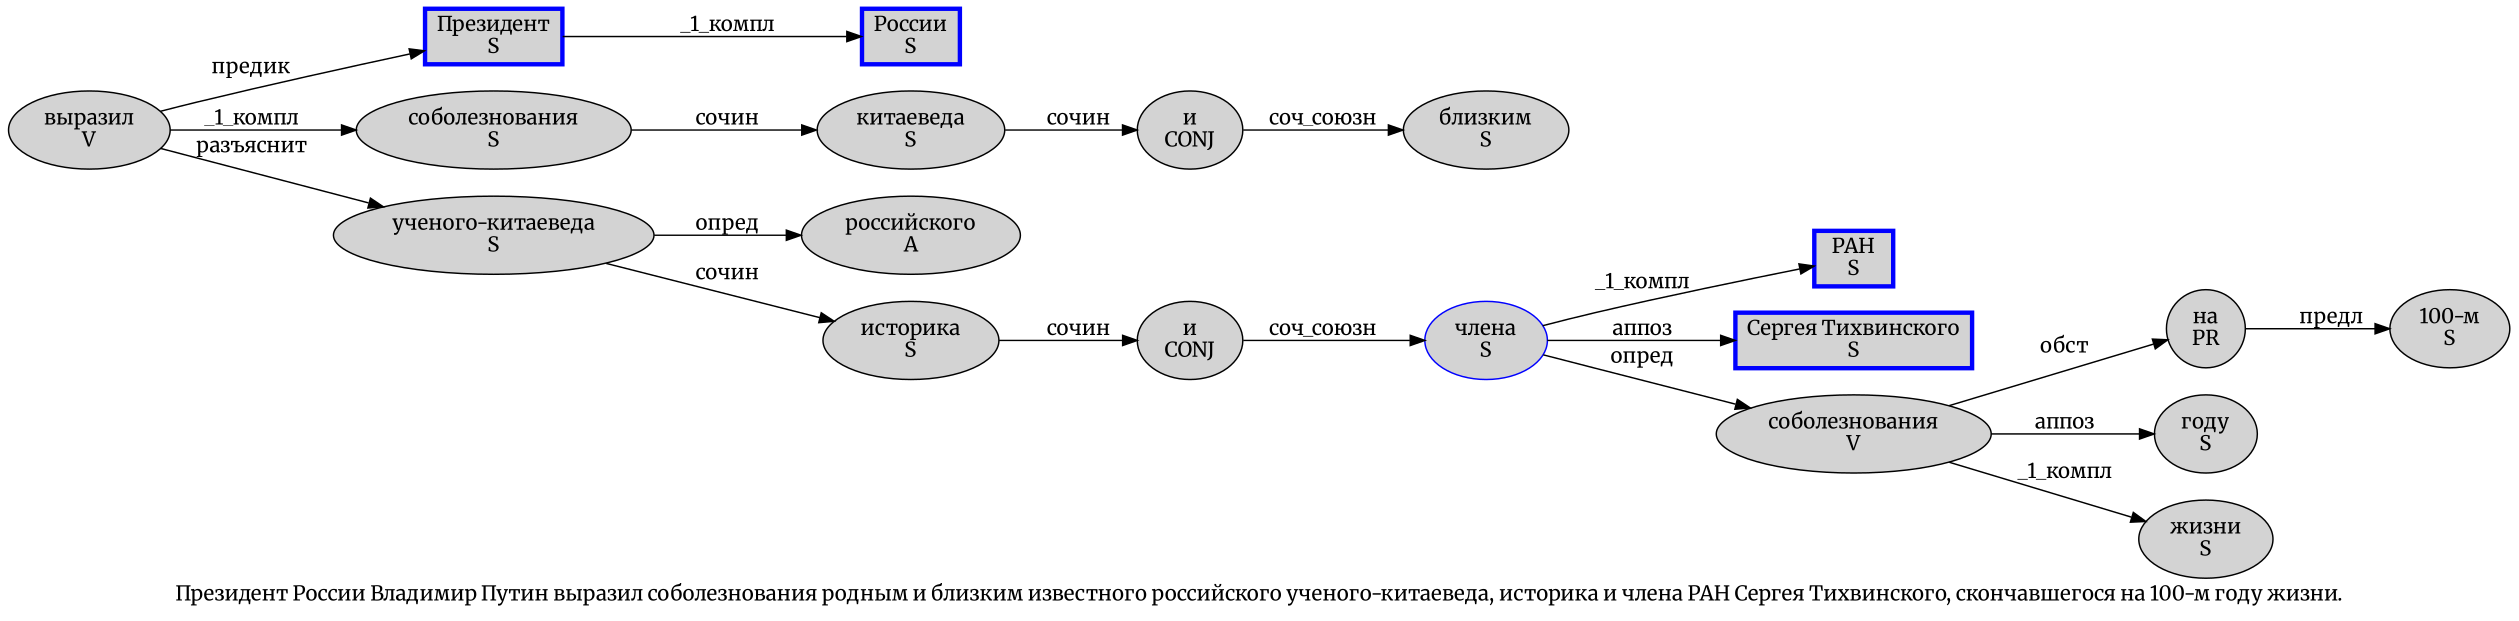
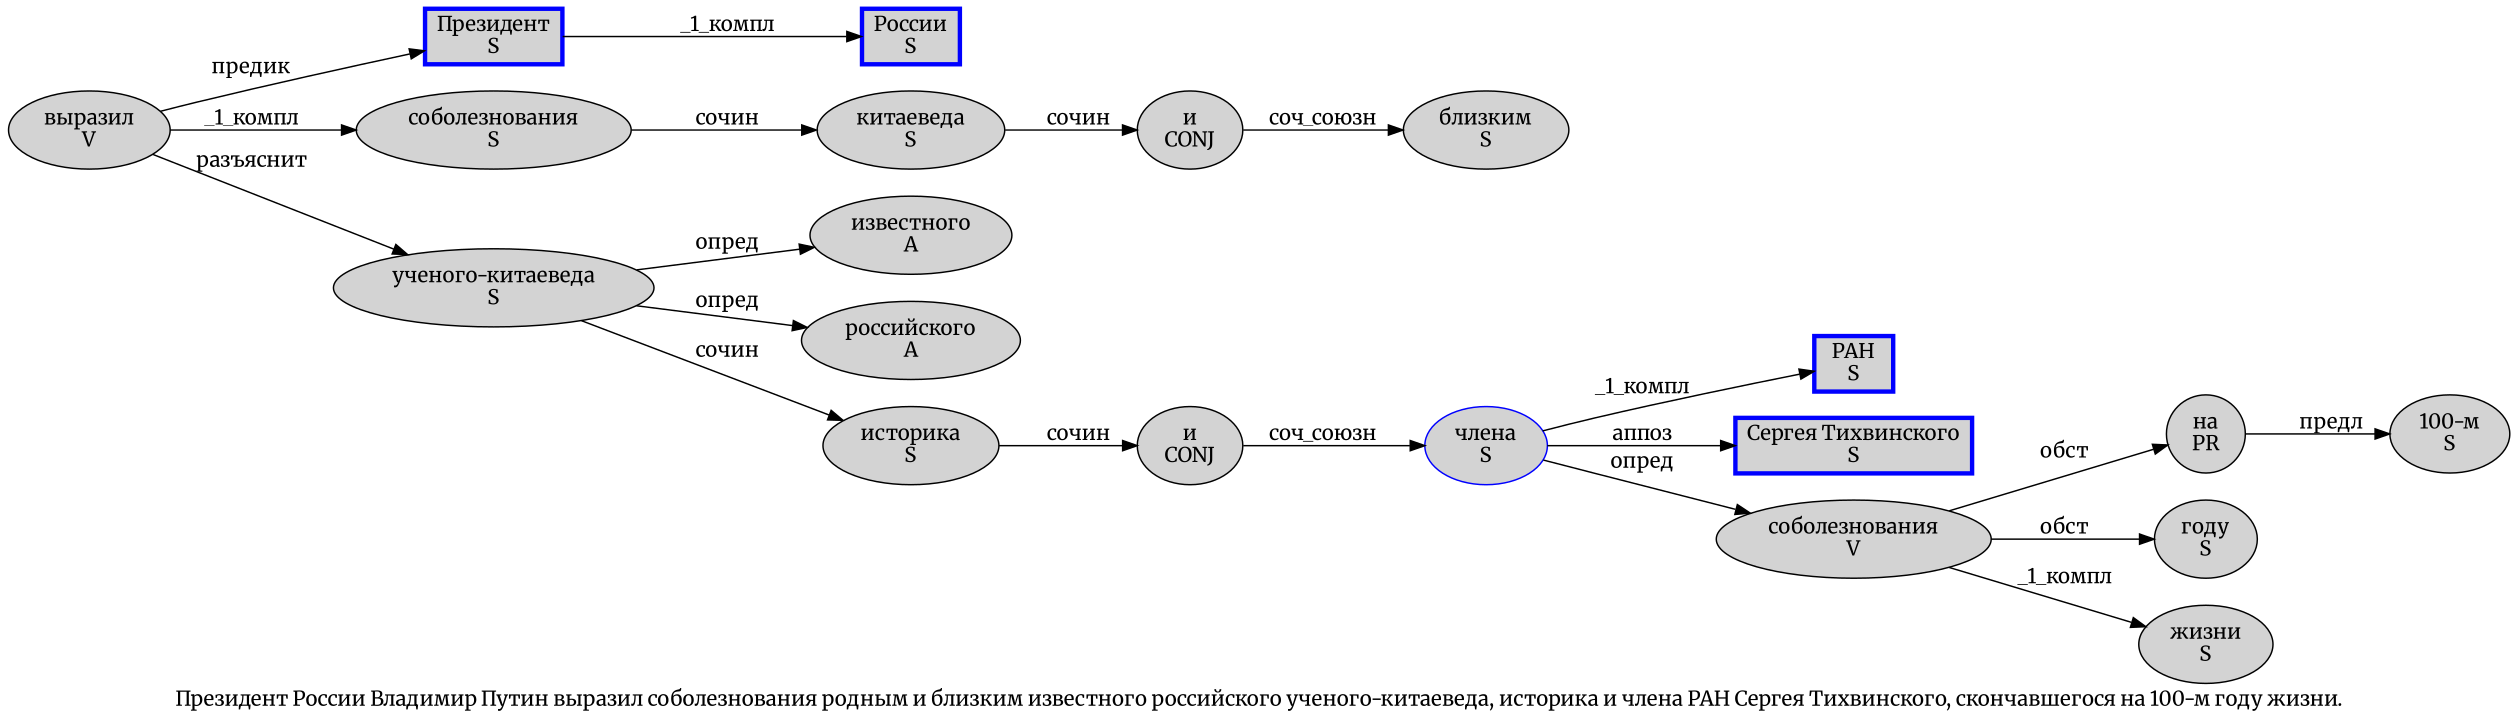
none -> (911, 235)
(2065, 423) -> (2065, 528)
